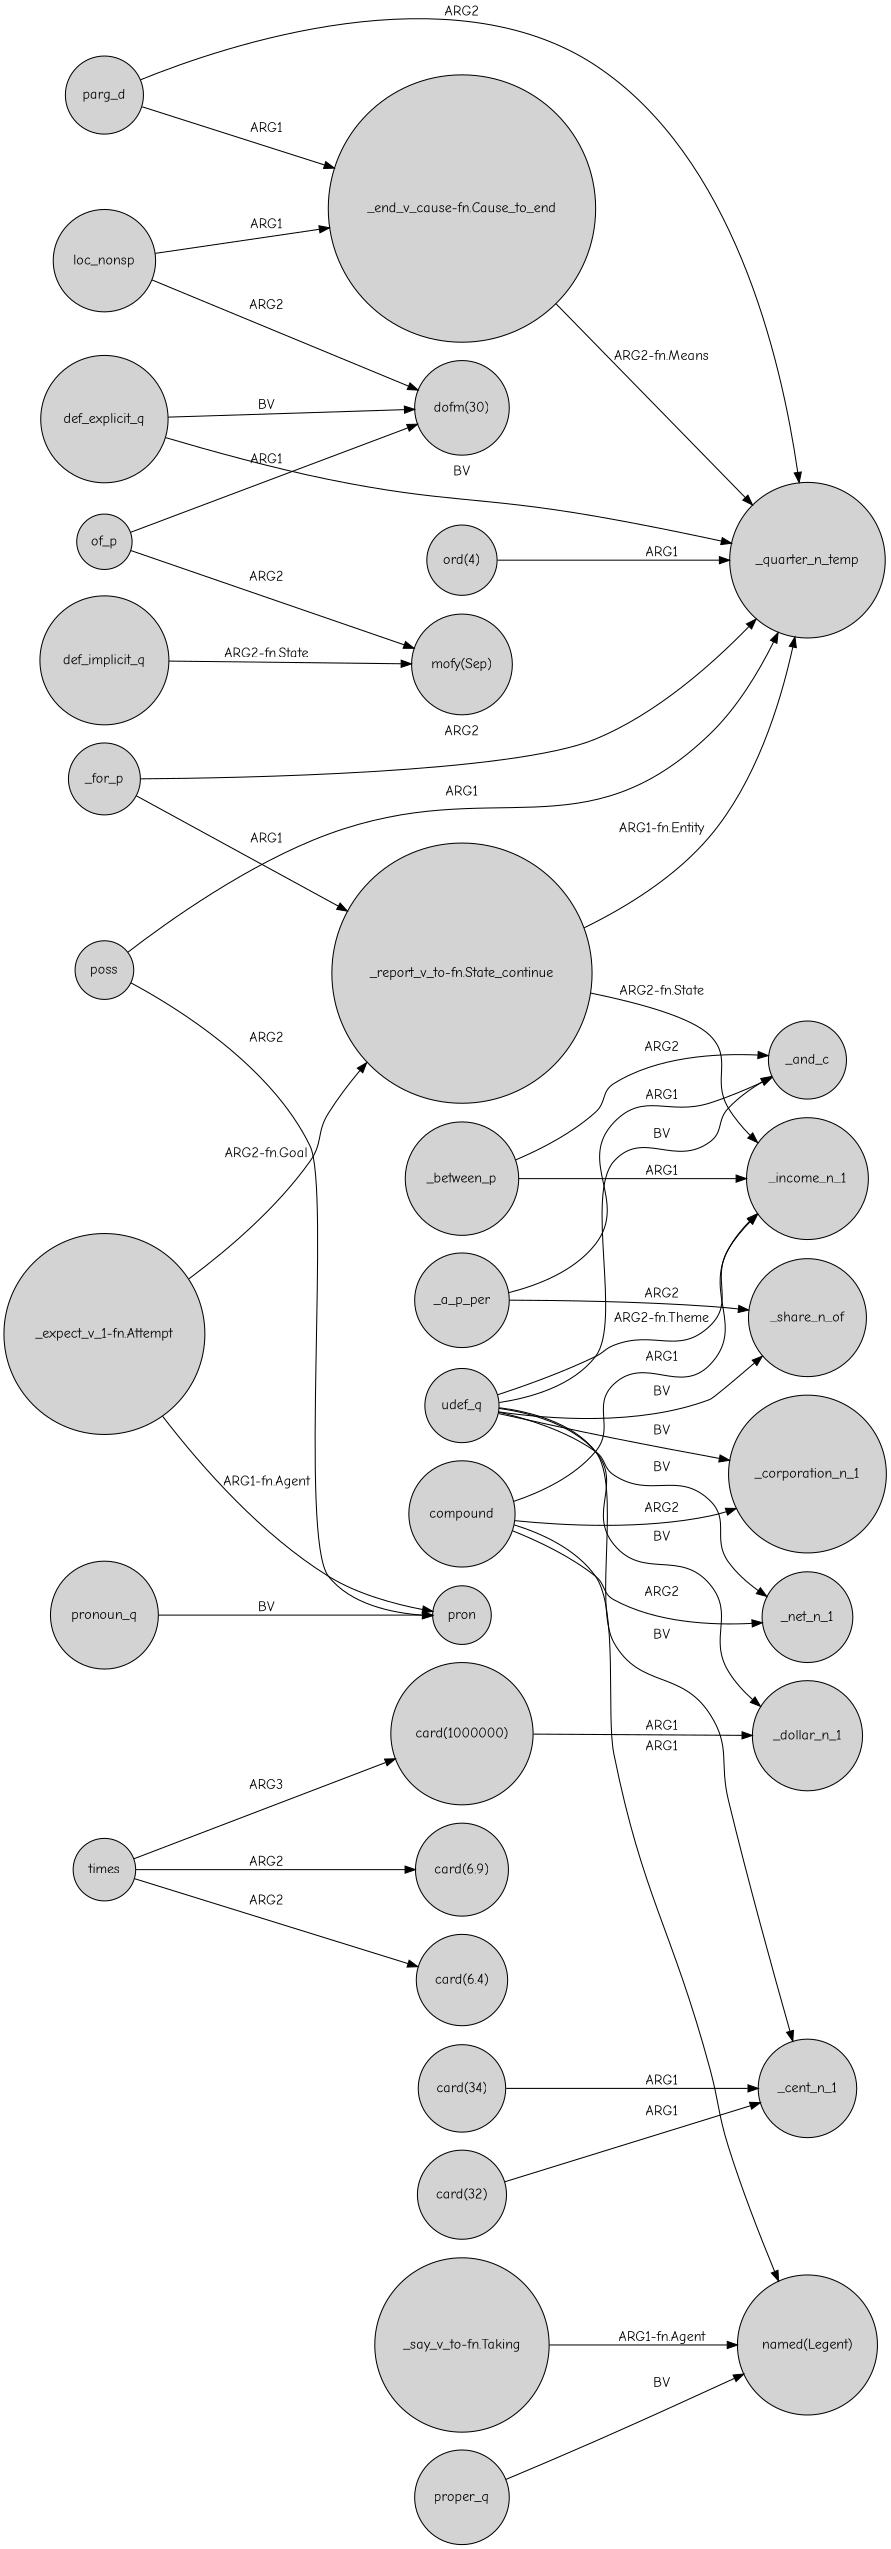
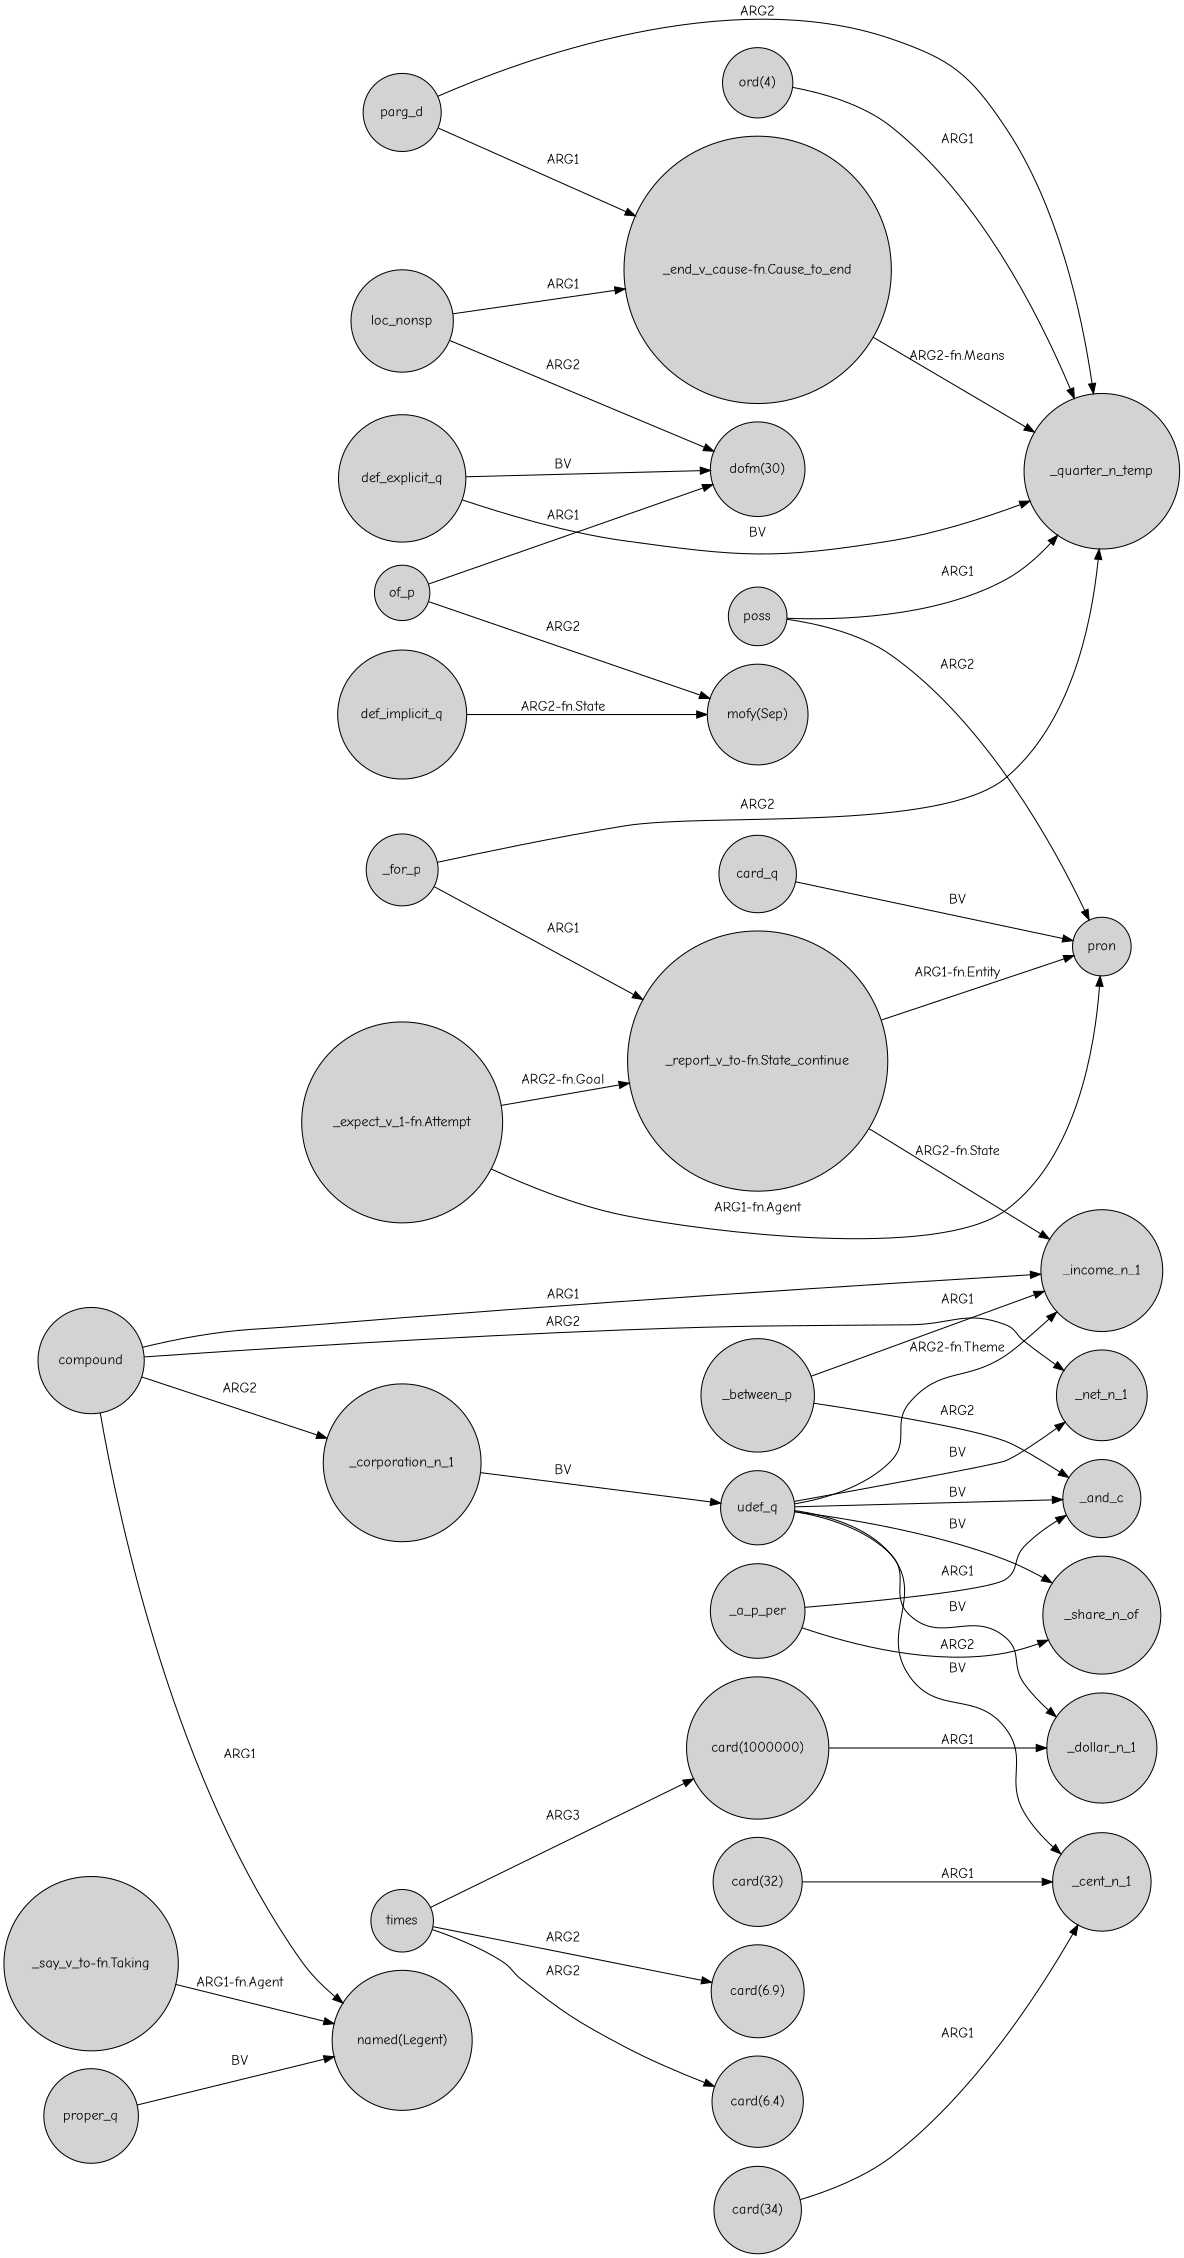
(726, 816) -> (973, 989)
(614, 1438) -> (596, 1487)
(104, 1615) -> (758, 874)
